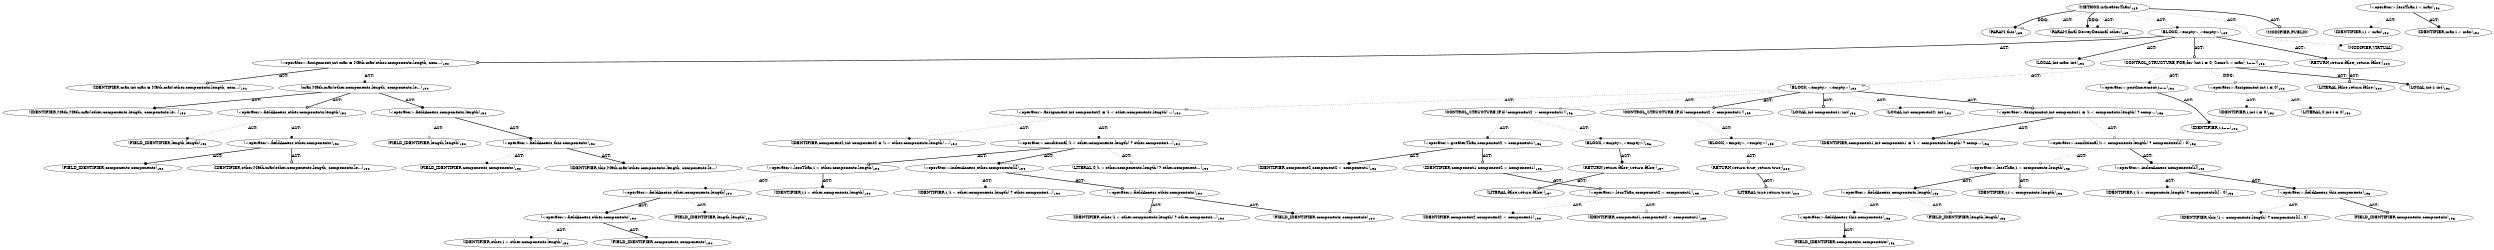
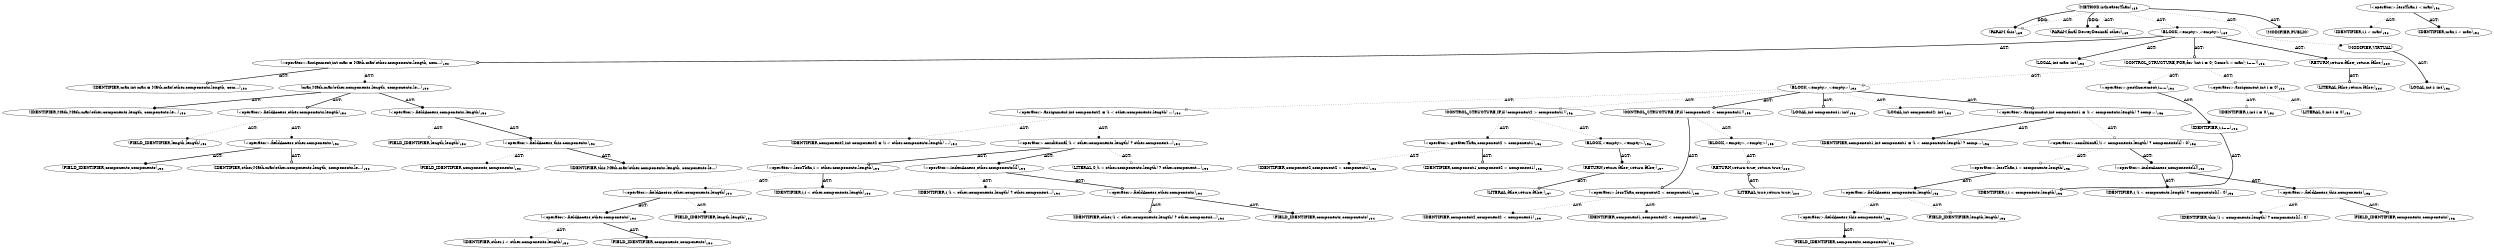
(2215, 12) -> (2215, 12)
(2229, 76) -> (2229, 76)
(2321, 76) -> (2413, 62)
(2247, 99) -> (2247, 99)
(1401, 156) -> (1401, 156)
(1762, 179) -> (1750, 183)
(2020, 180) -> (2171, 187)
(2164, 180) -> (2164, 180)
(1551, 182) -> (1688, 158)
(1646, 204) -> (1646, 204)
